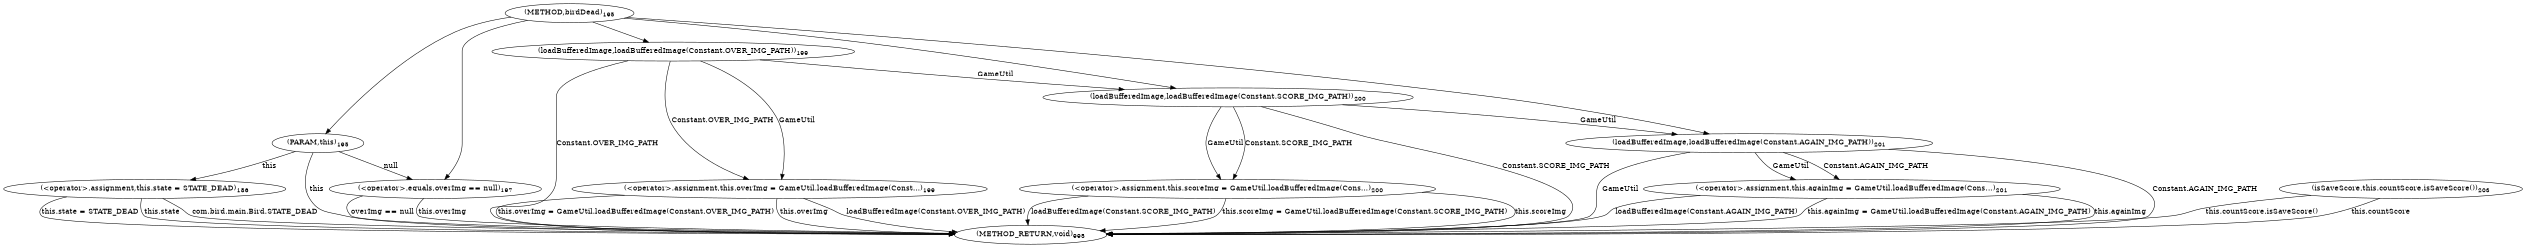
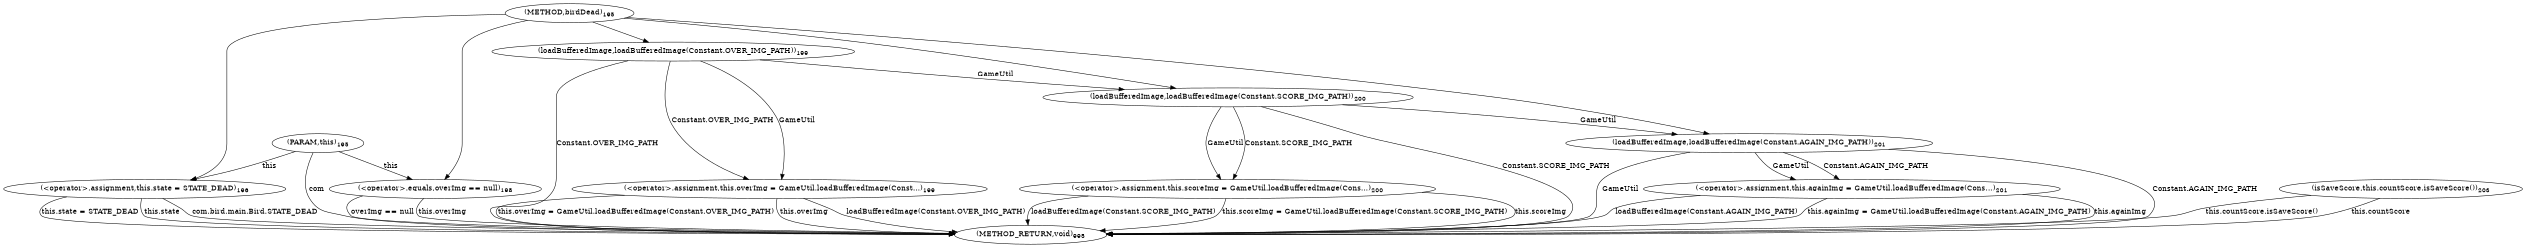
(411, 58) -> (292, 27)
(391, 166) -> (391, 166)
(243, 188) -> (243, 188)
(507, 188) -> (507, 188)
(317, 189) -> (317, 189)
